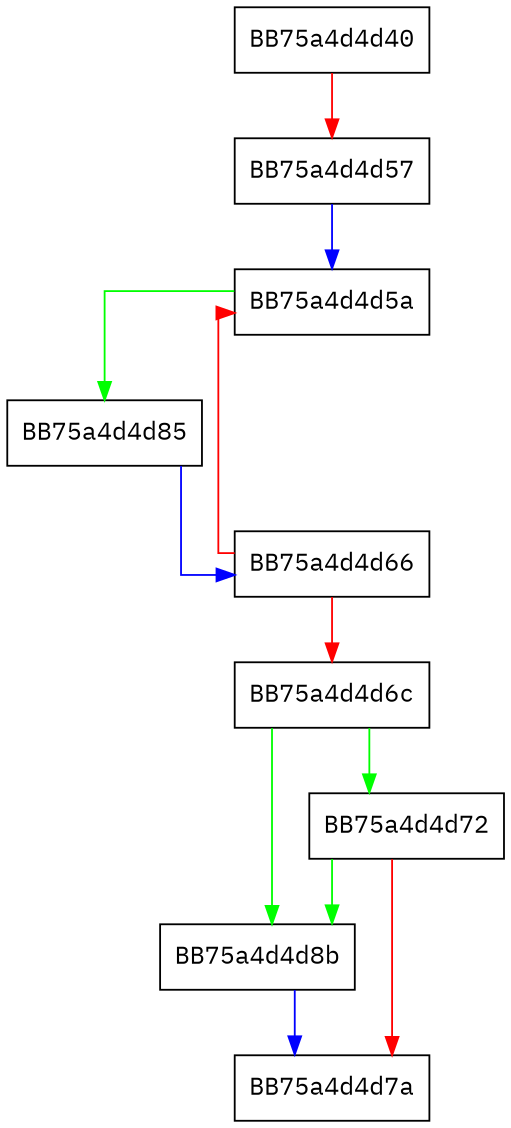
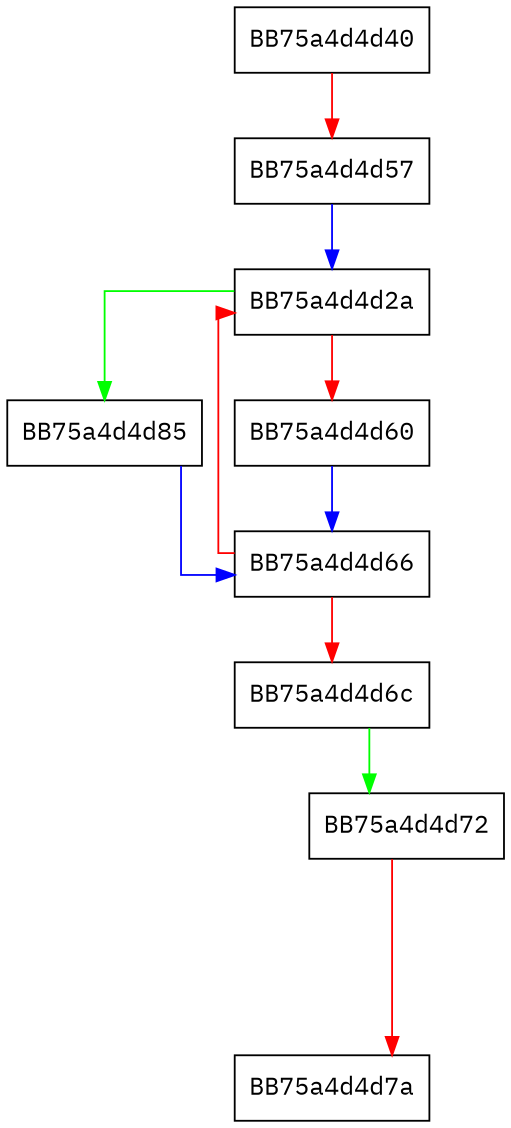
(332, 302) -> (332, 302)
none -> (332, 433)
(257, 957) -> none
